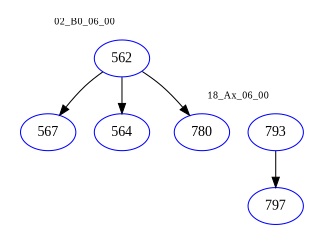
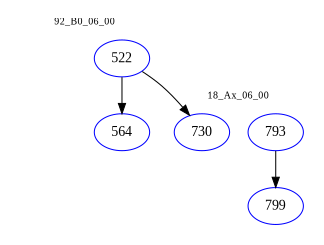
(85, 22) -> (85, 22)
(122, 58) -> (122, 58)
(48, 132) -> none
(202, 132) -> (202, 132)
(276, 206) -> (276, 206)
